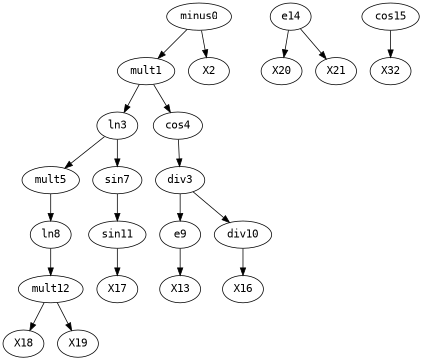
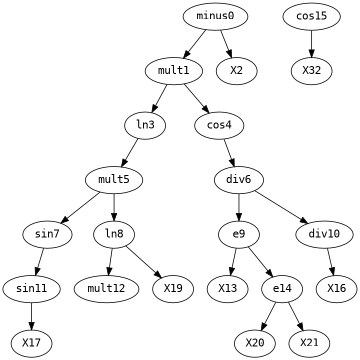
(117, 149) -> (83, 205)
(180, 180) -> (239, 180)
none -> (258, 259)
(63, 313) -> (141, 259)
(23, 344) -> none
